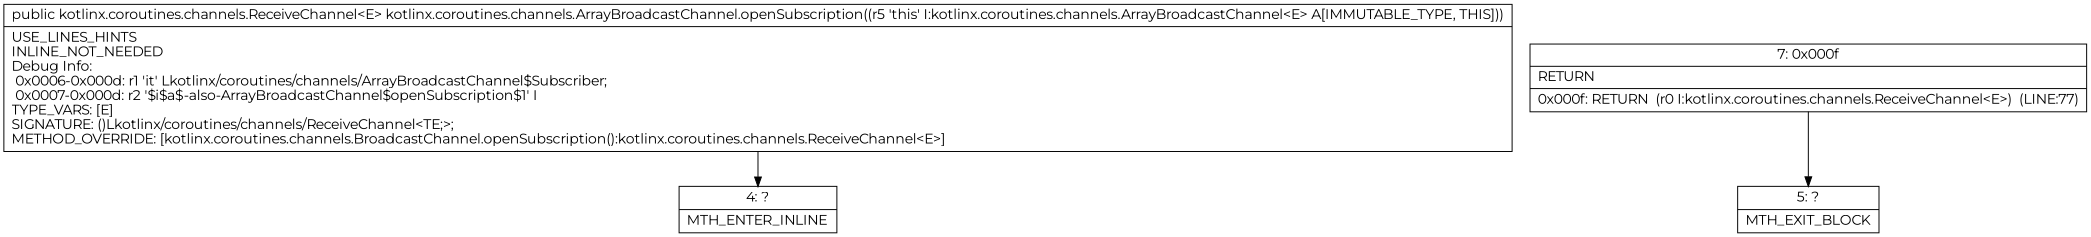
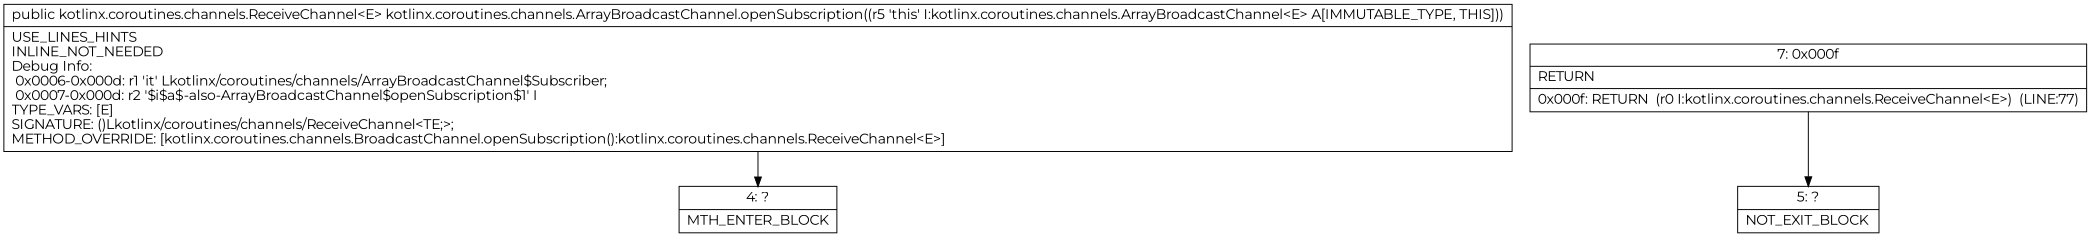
(757, 221) -> (758, 221)
(1808, 221) -> (1807, 221)
